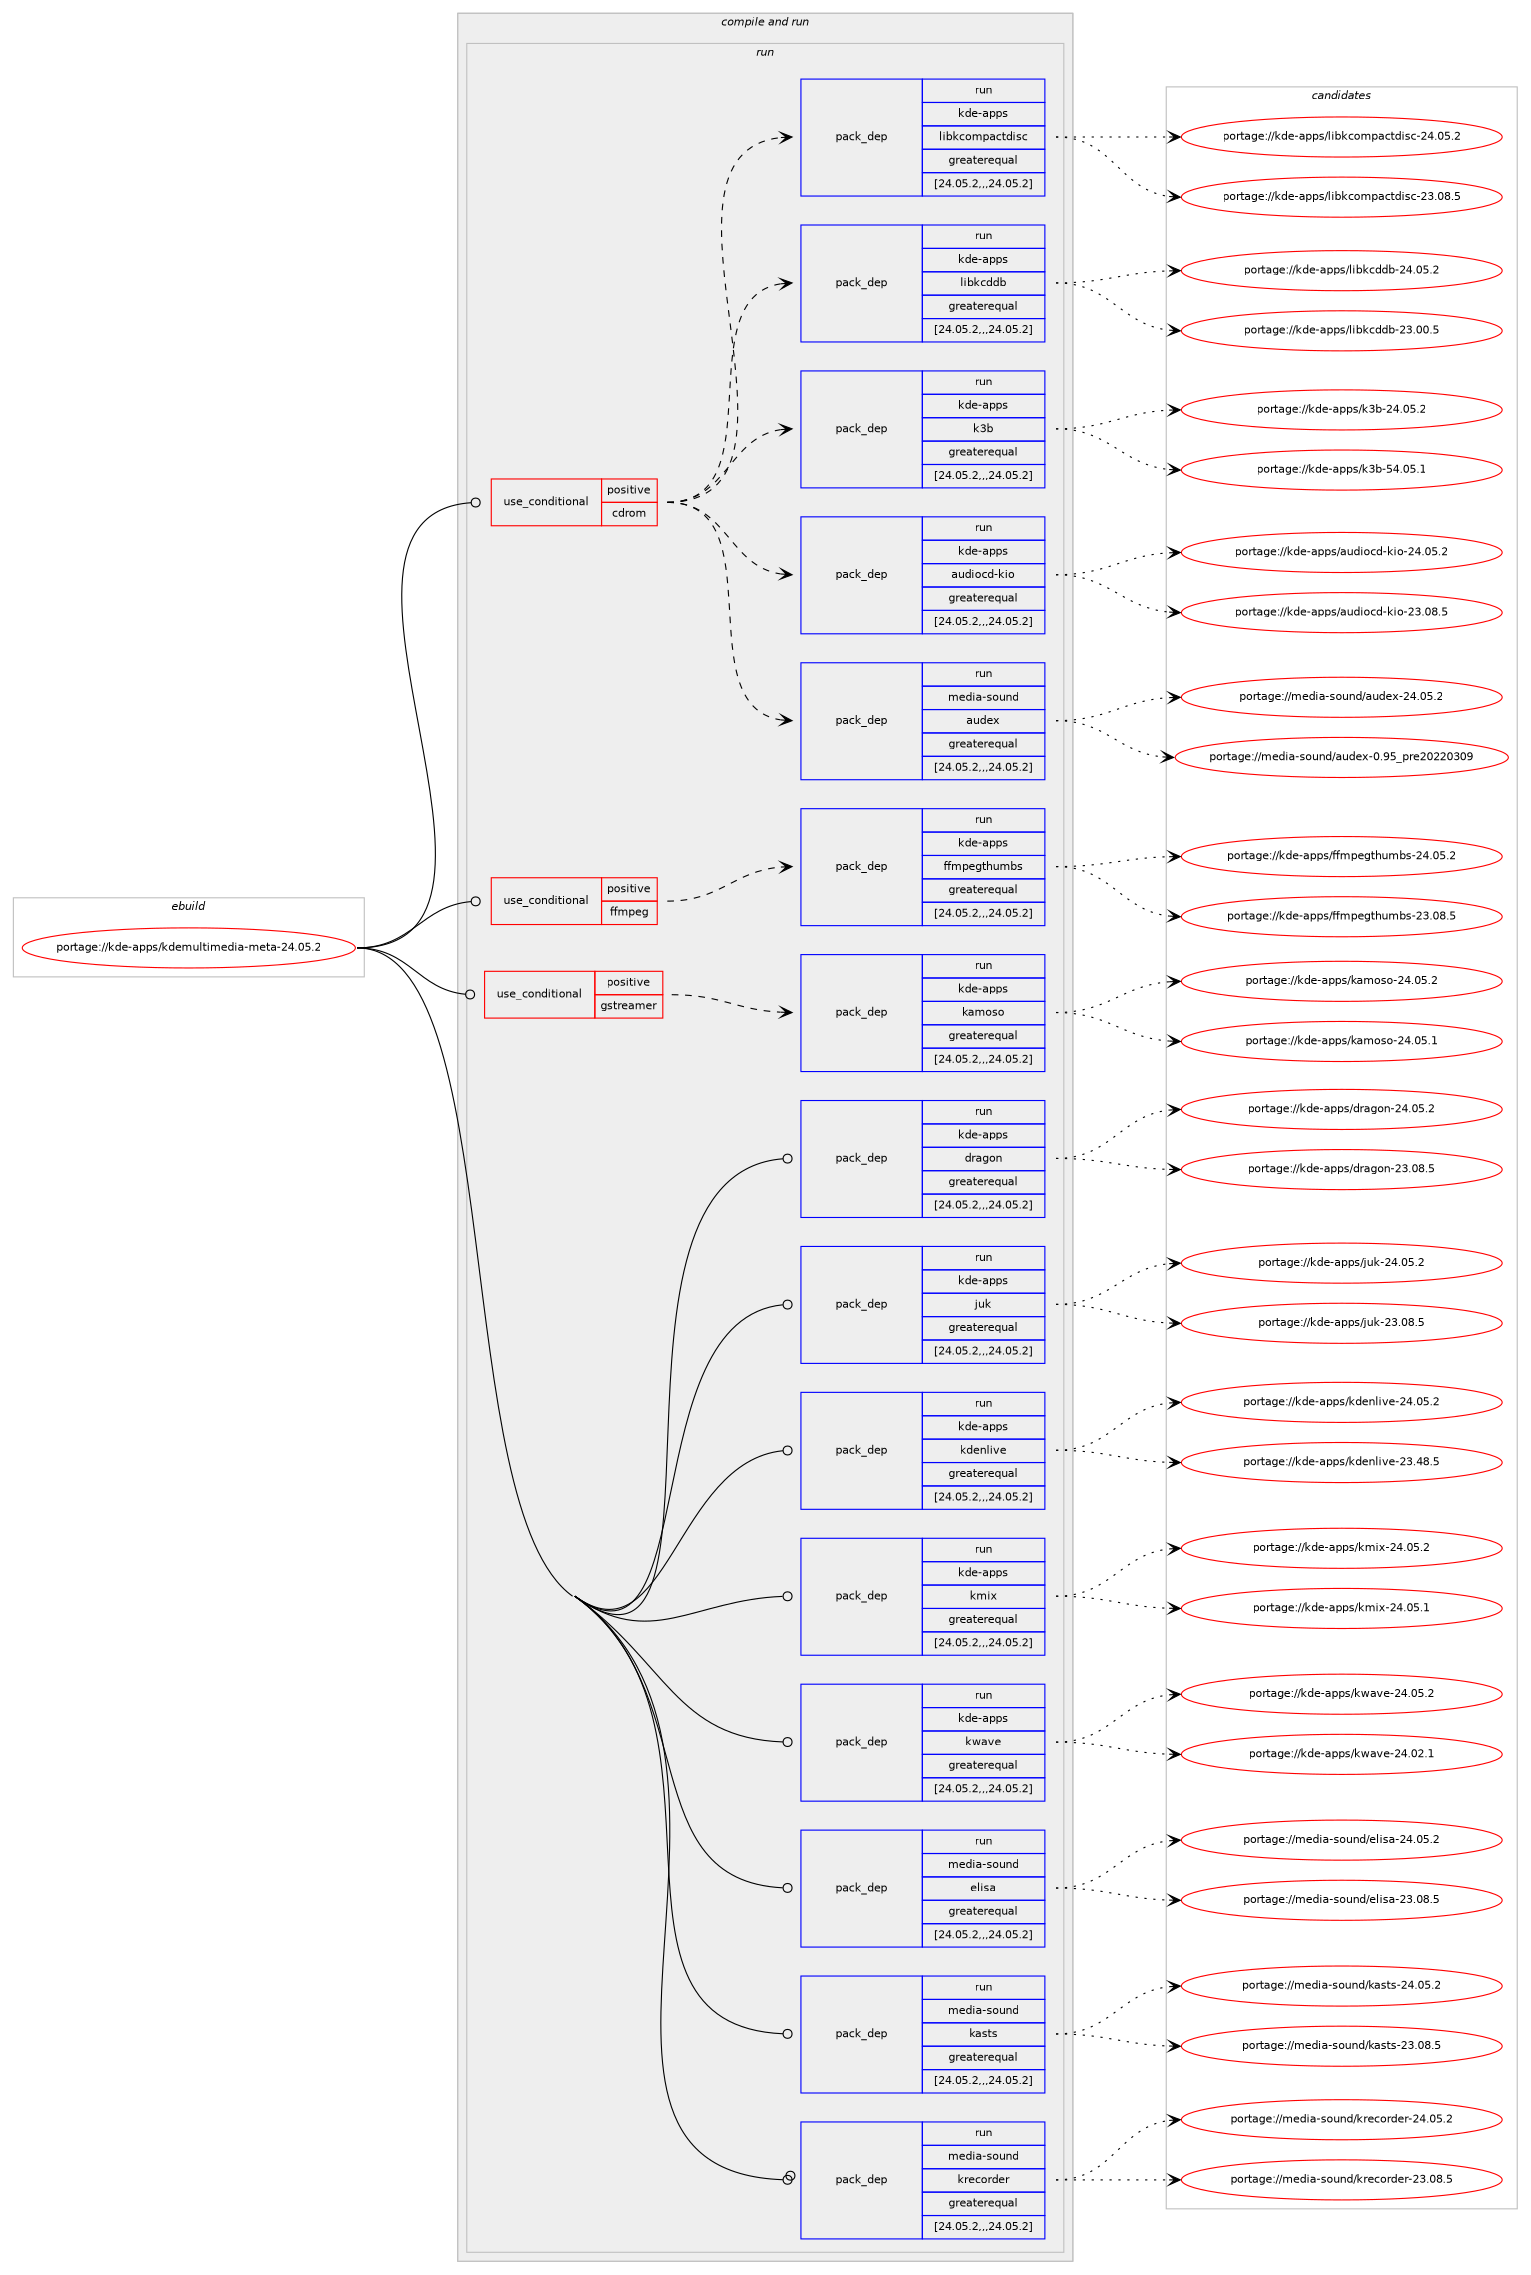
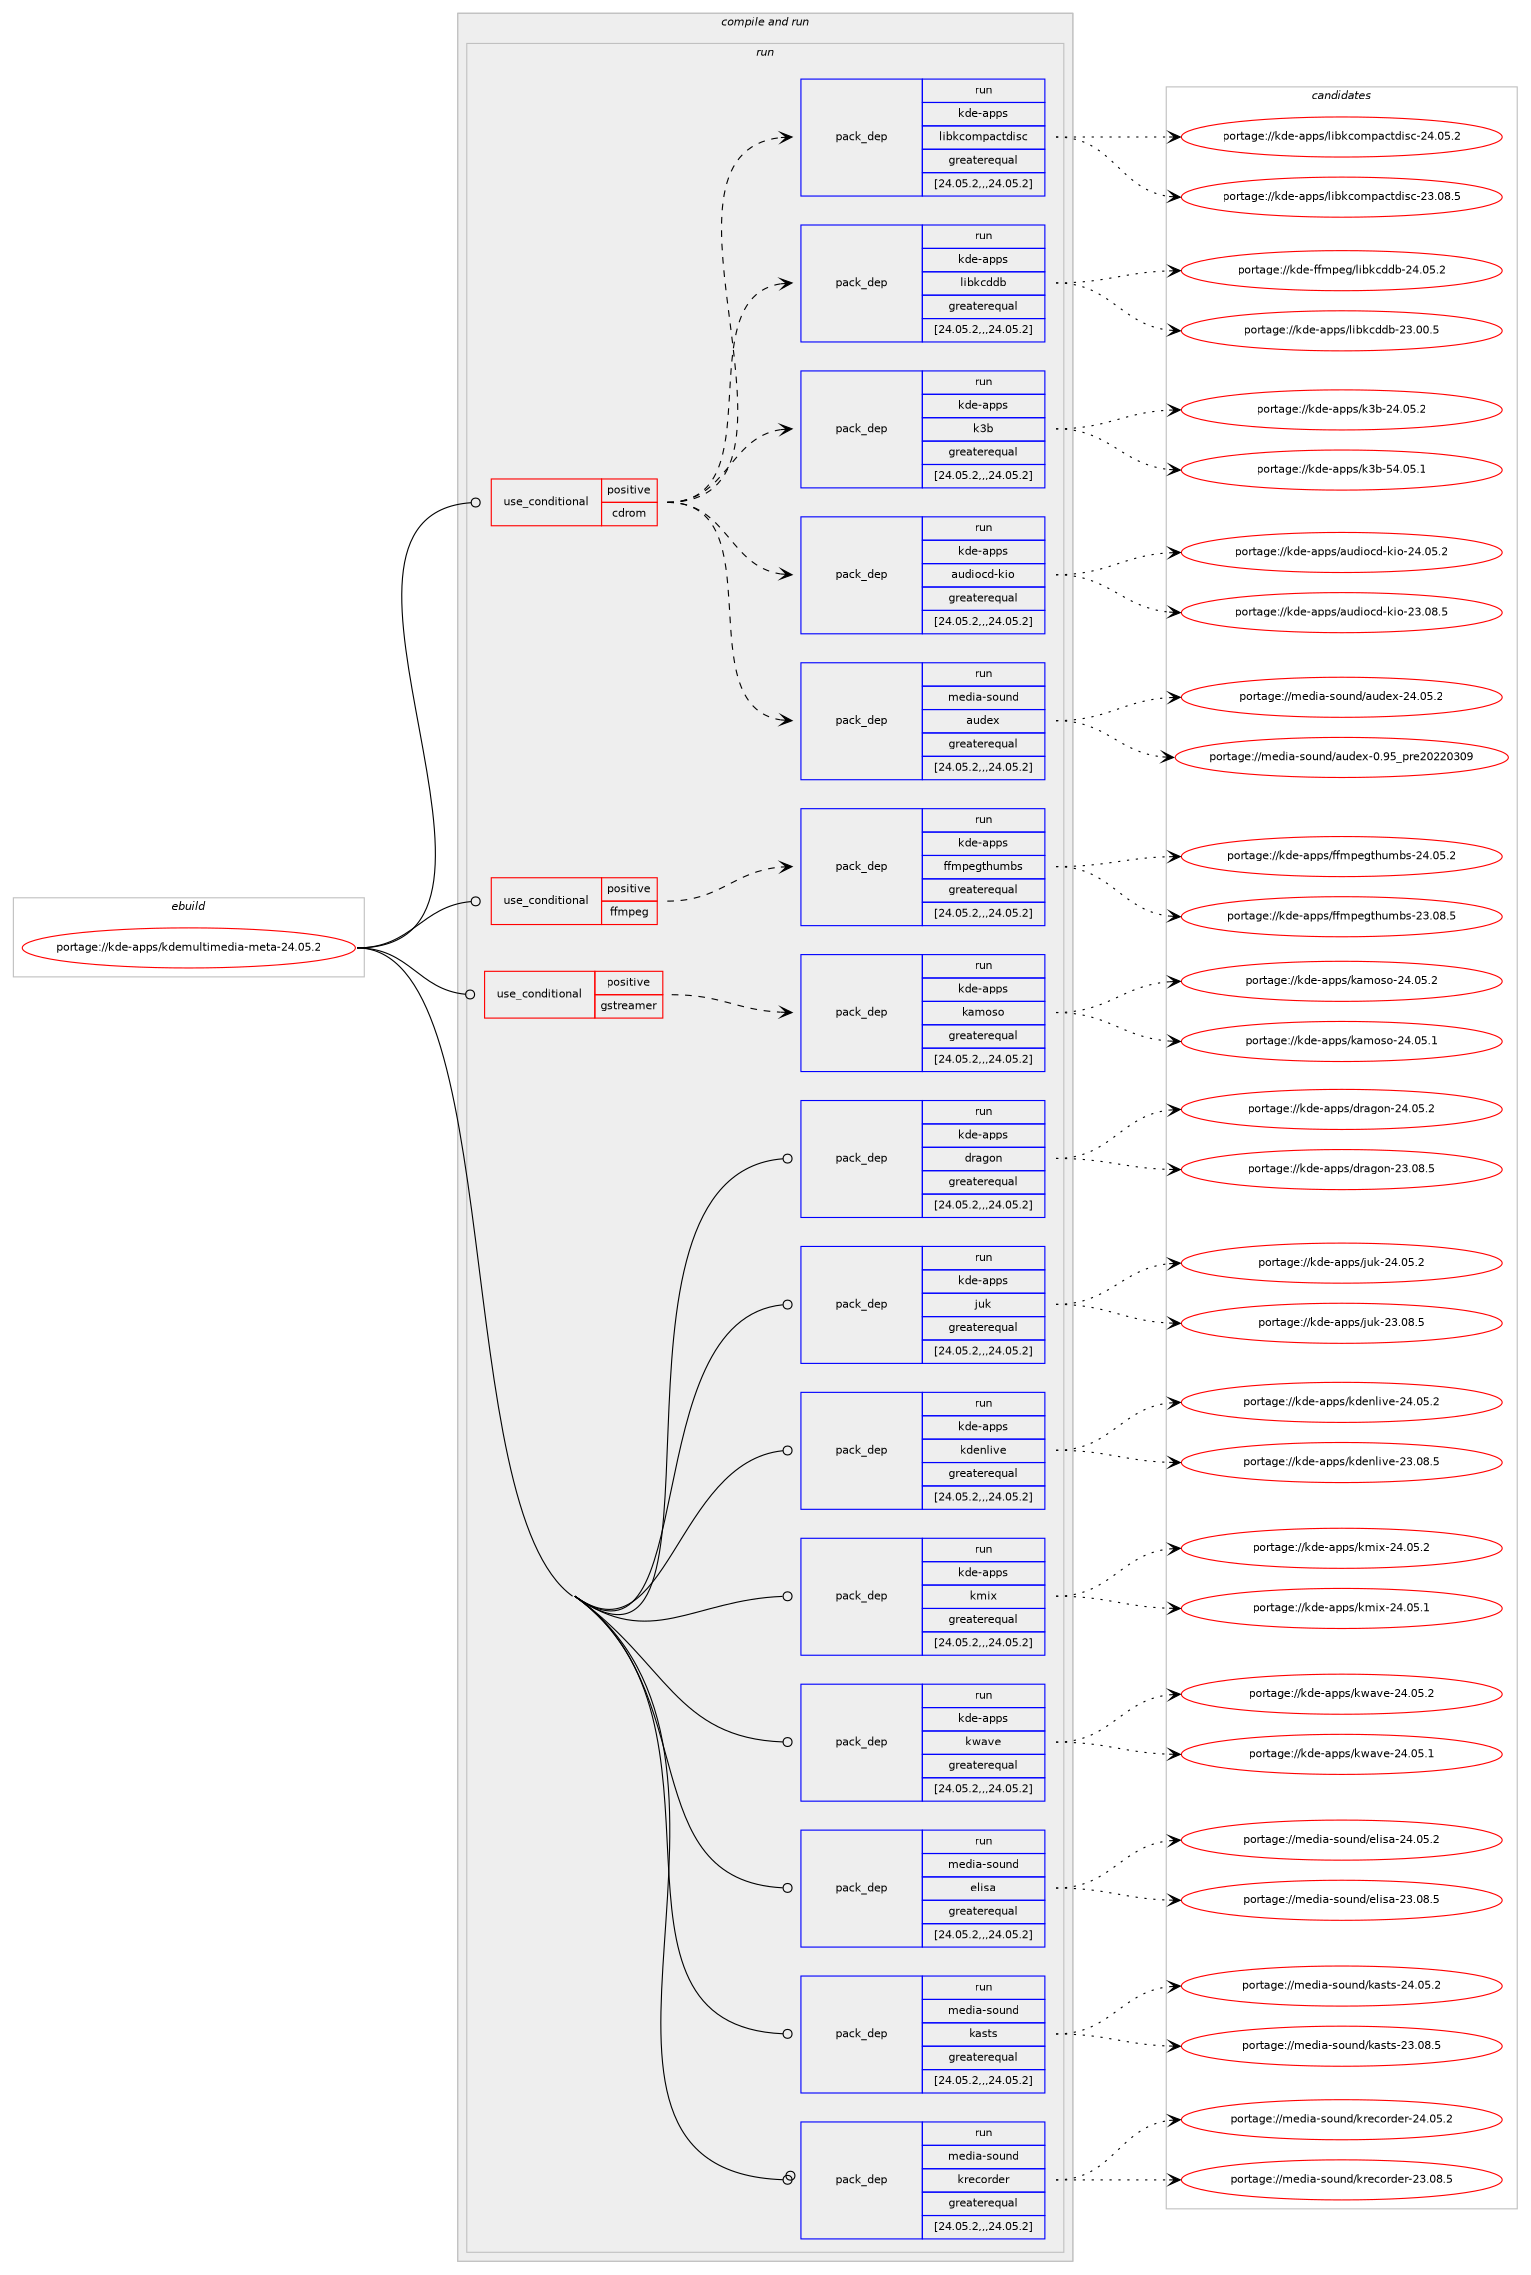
(1342, 271) -> (1342, 271)
(1342, 1463) -> (1342, 1463)
(1342, 1754) -> (1342, 1754)
